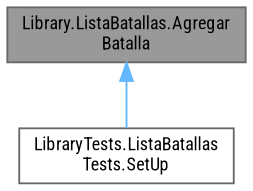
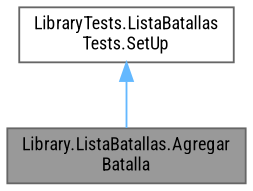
(126, 105) -> (126, 105)
